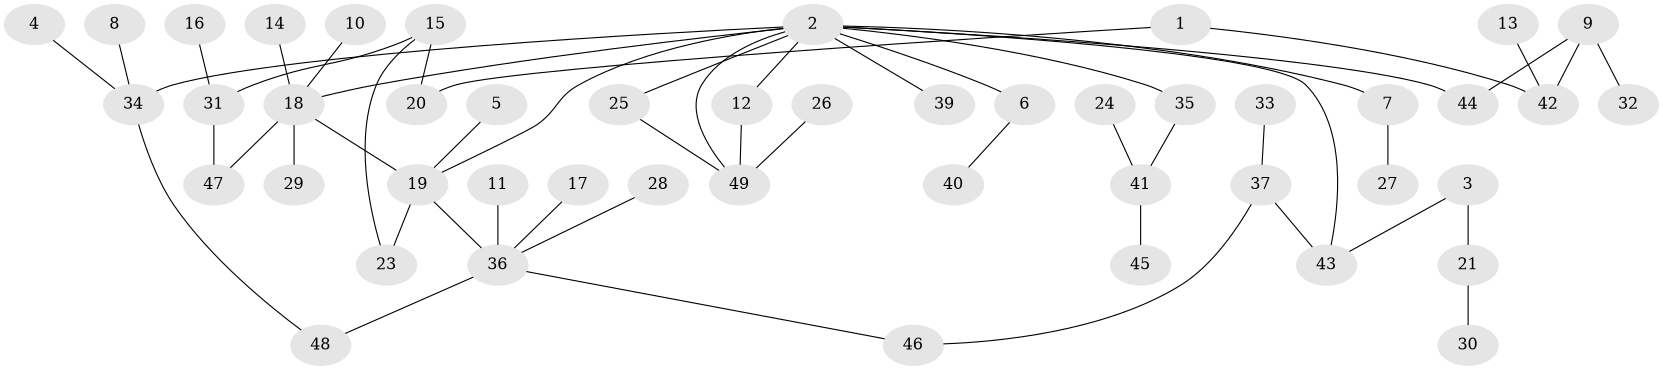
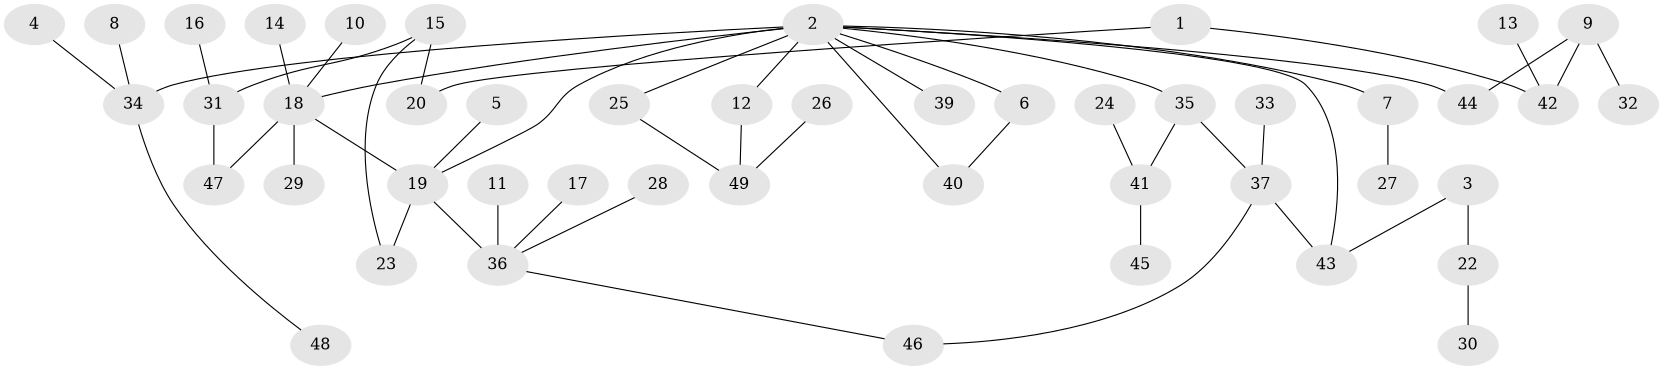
(705, 81) -> (883, 105)
none -> (1223, 145)
(1468, 265) -> (1468, 265)
(409, 305) -> none
